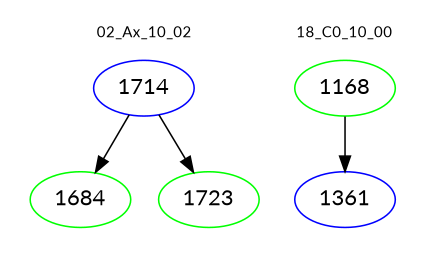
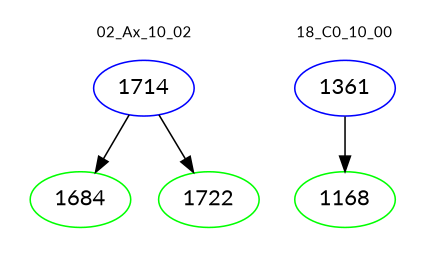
(345, 136) -> (345, 136)
(209, 200) -> (209, 200)
